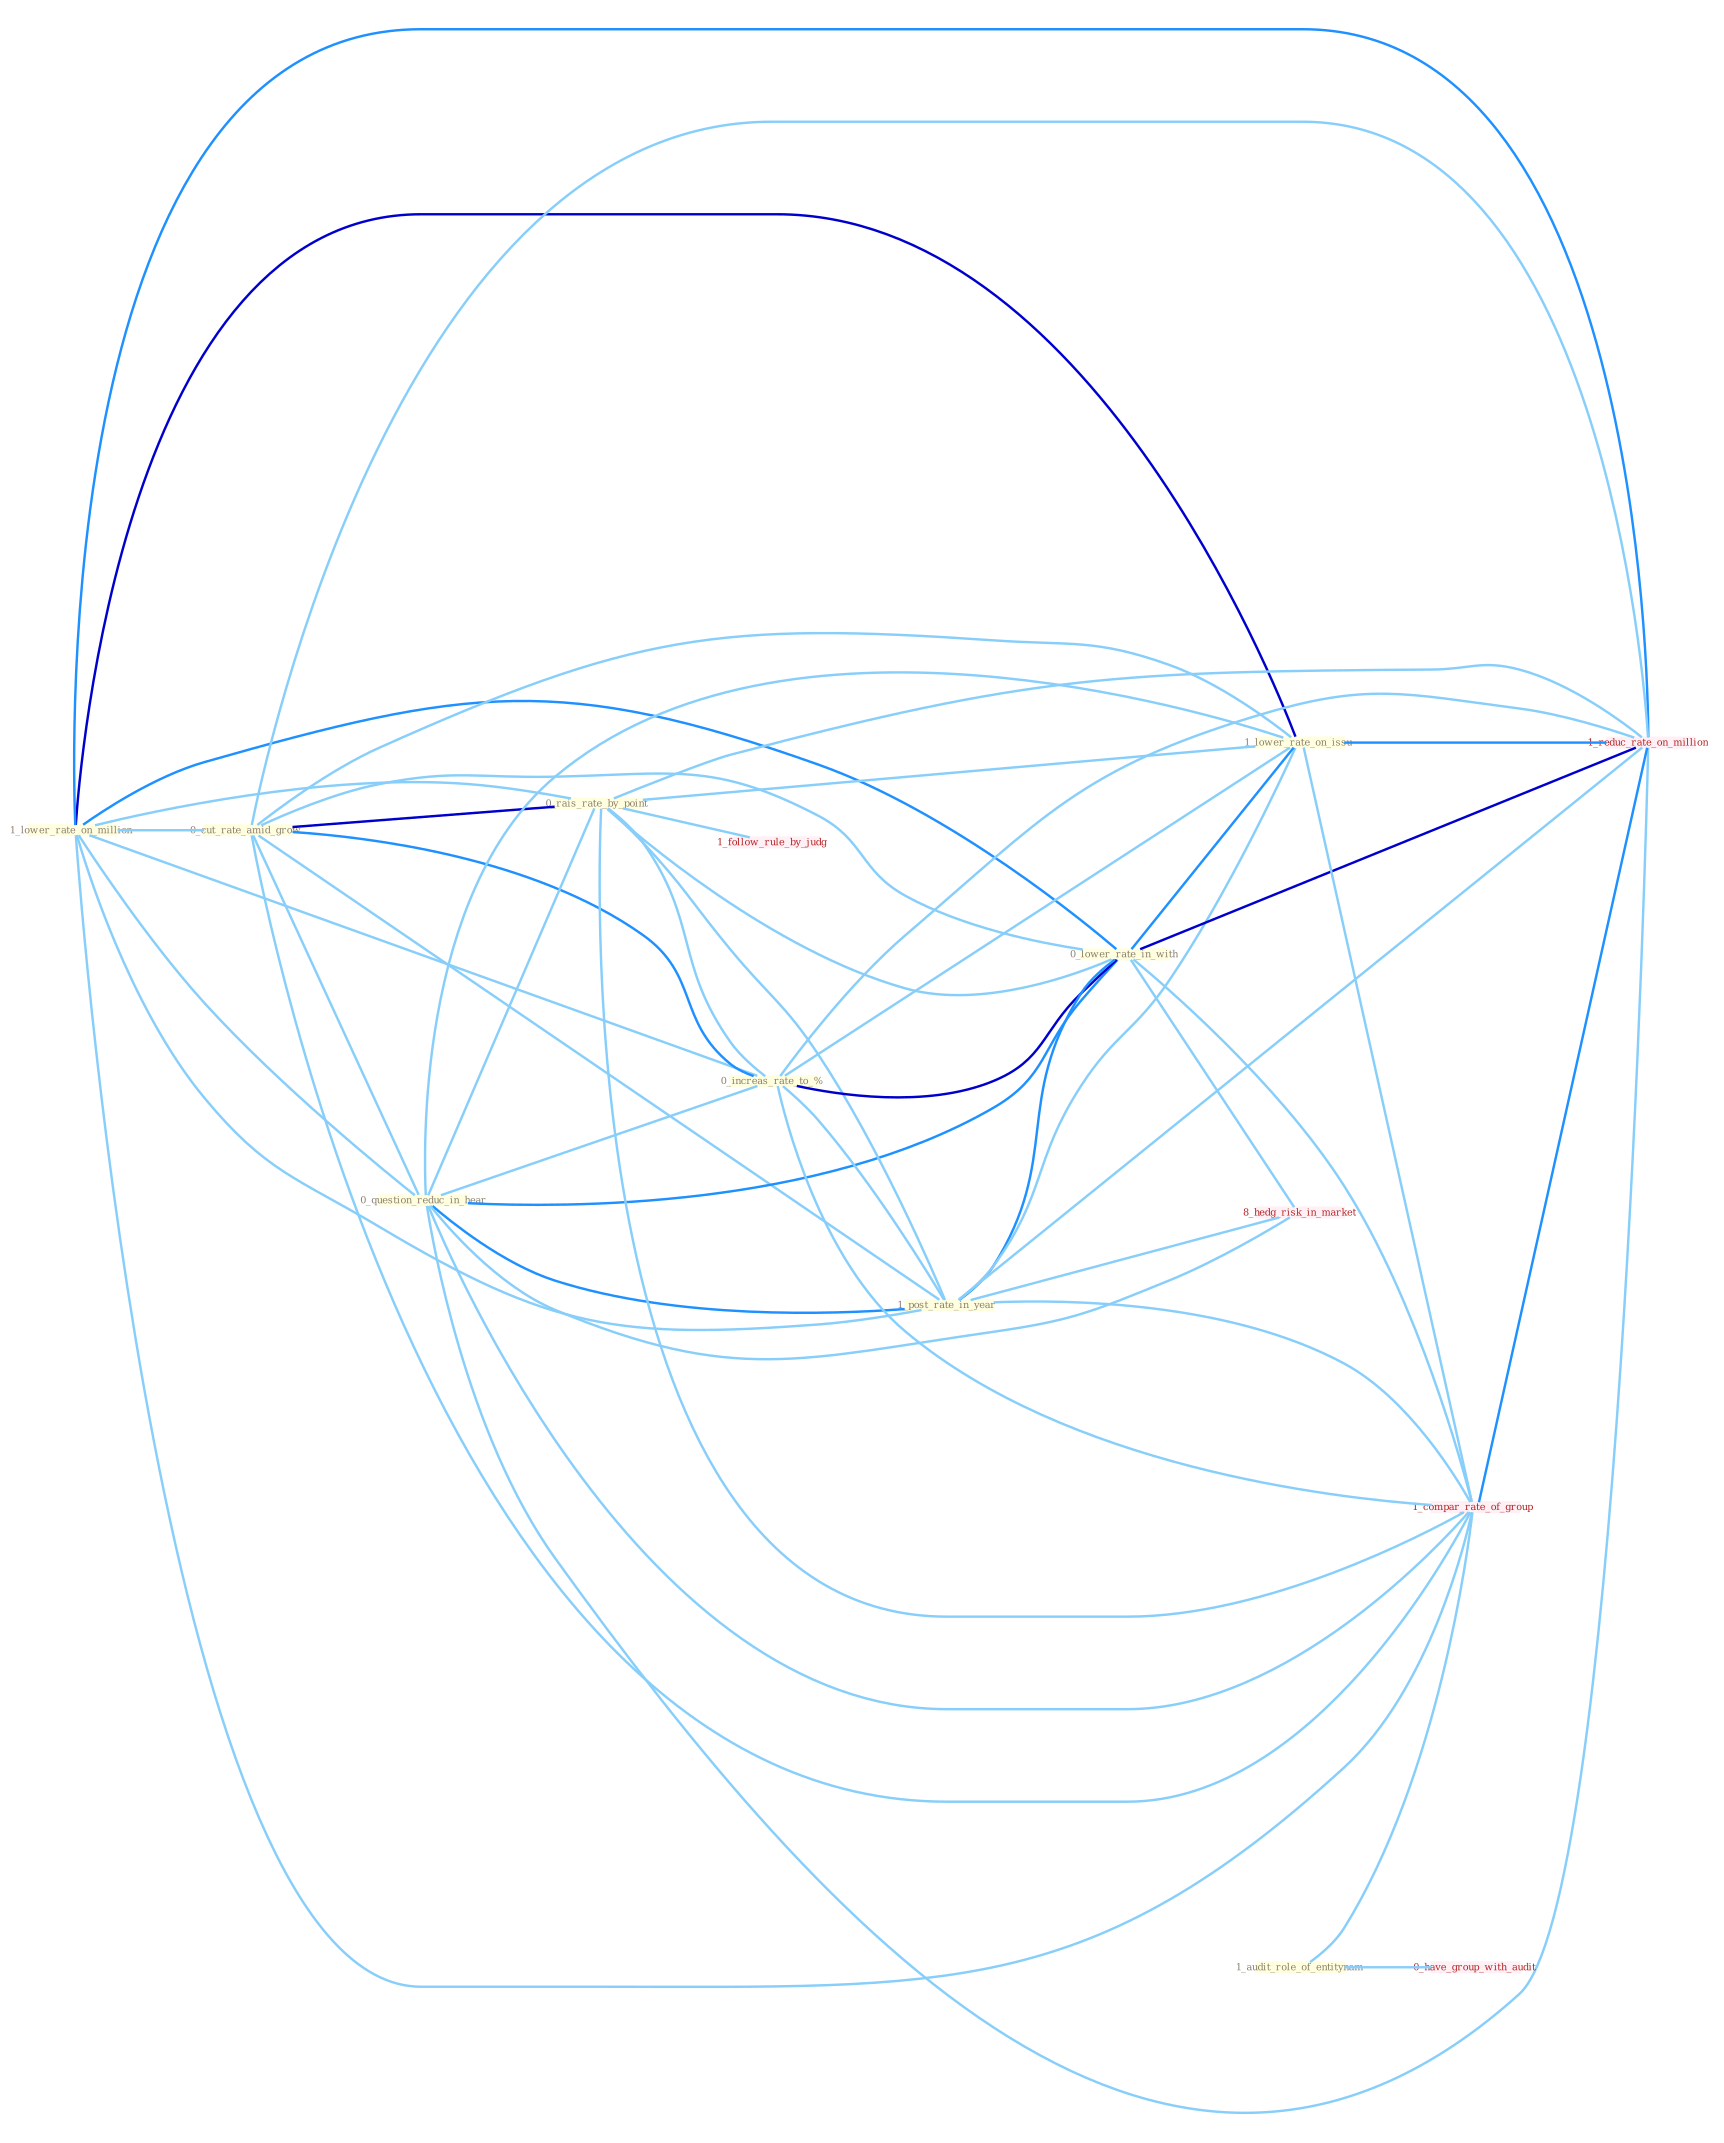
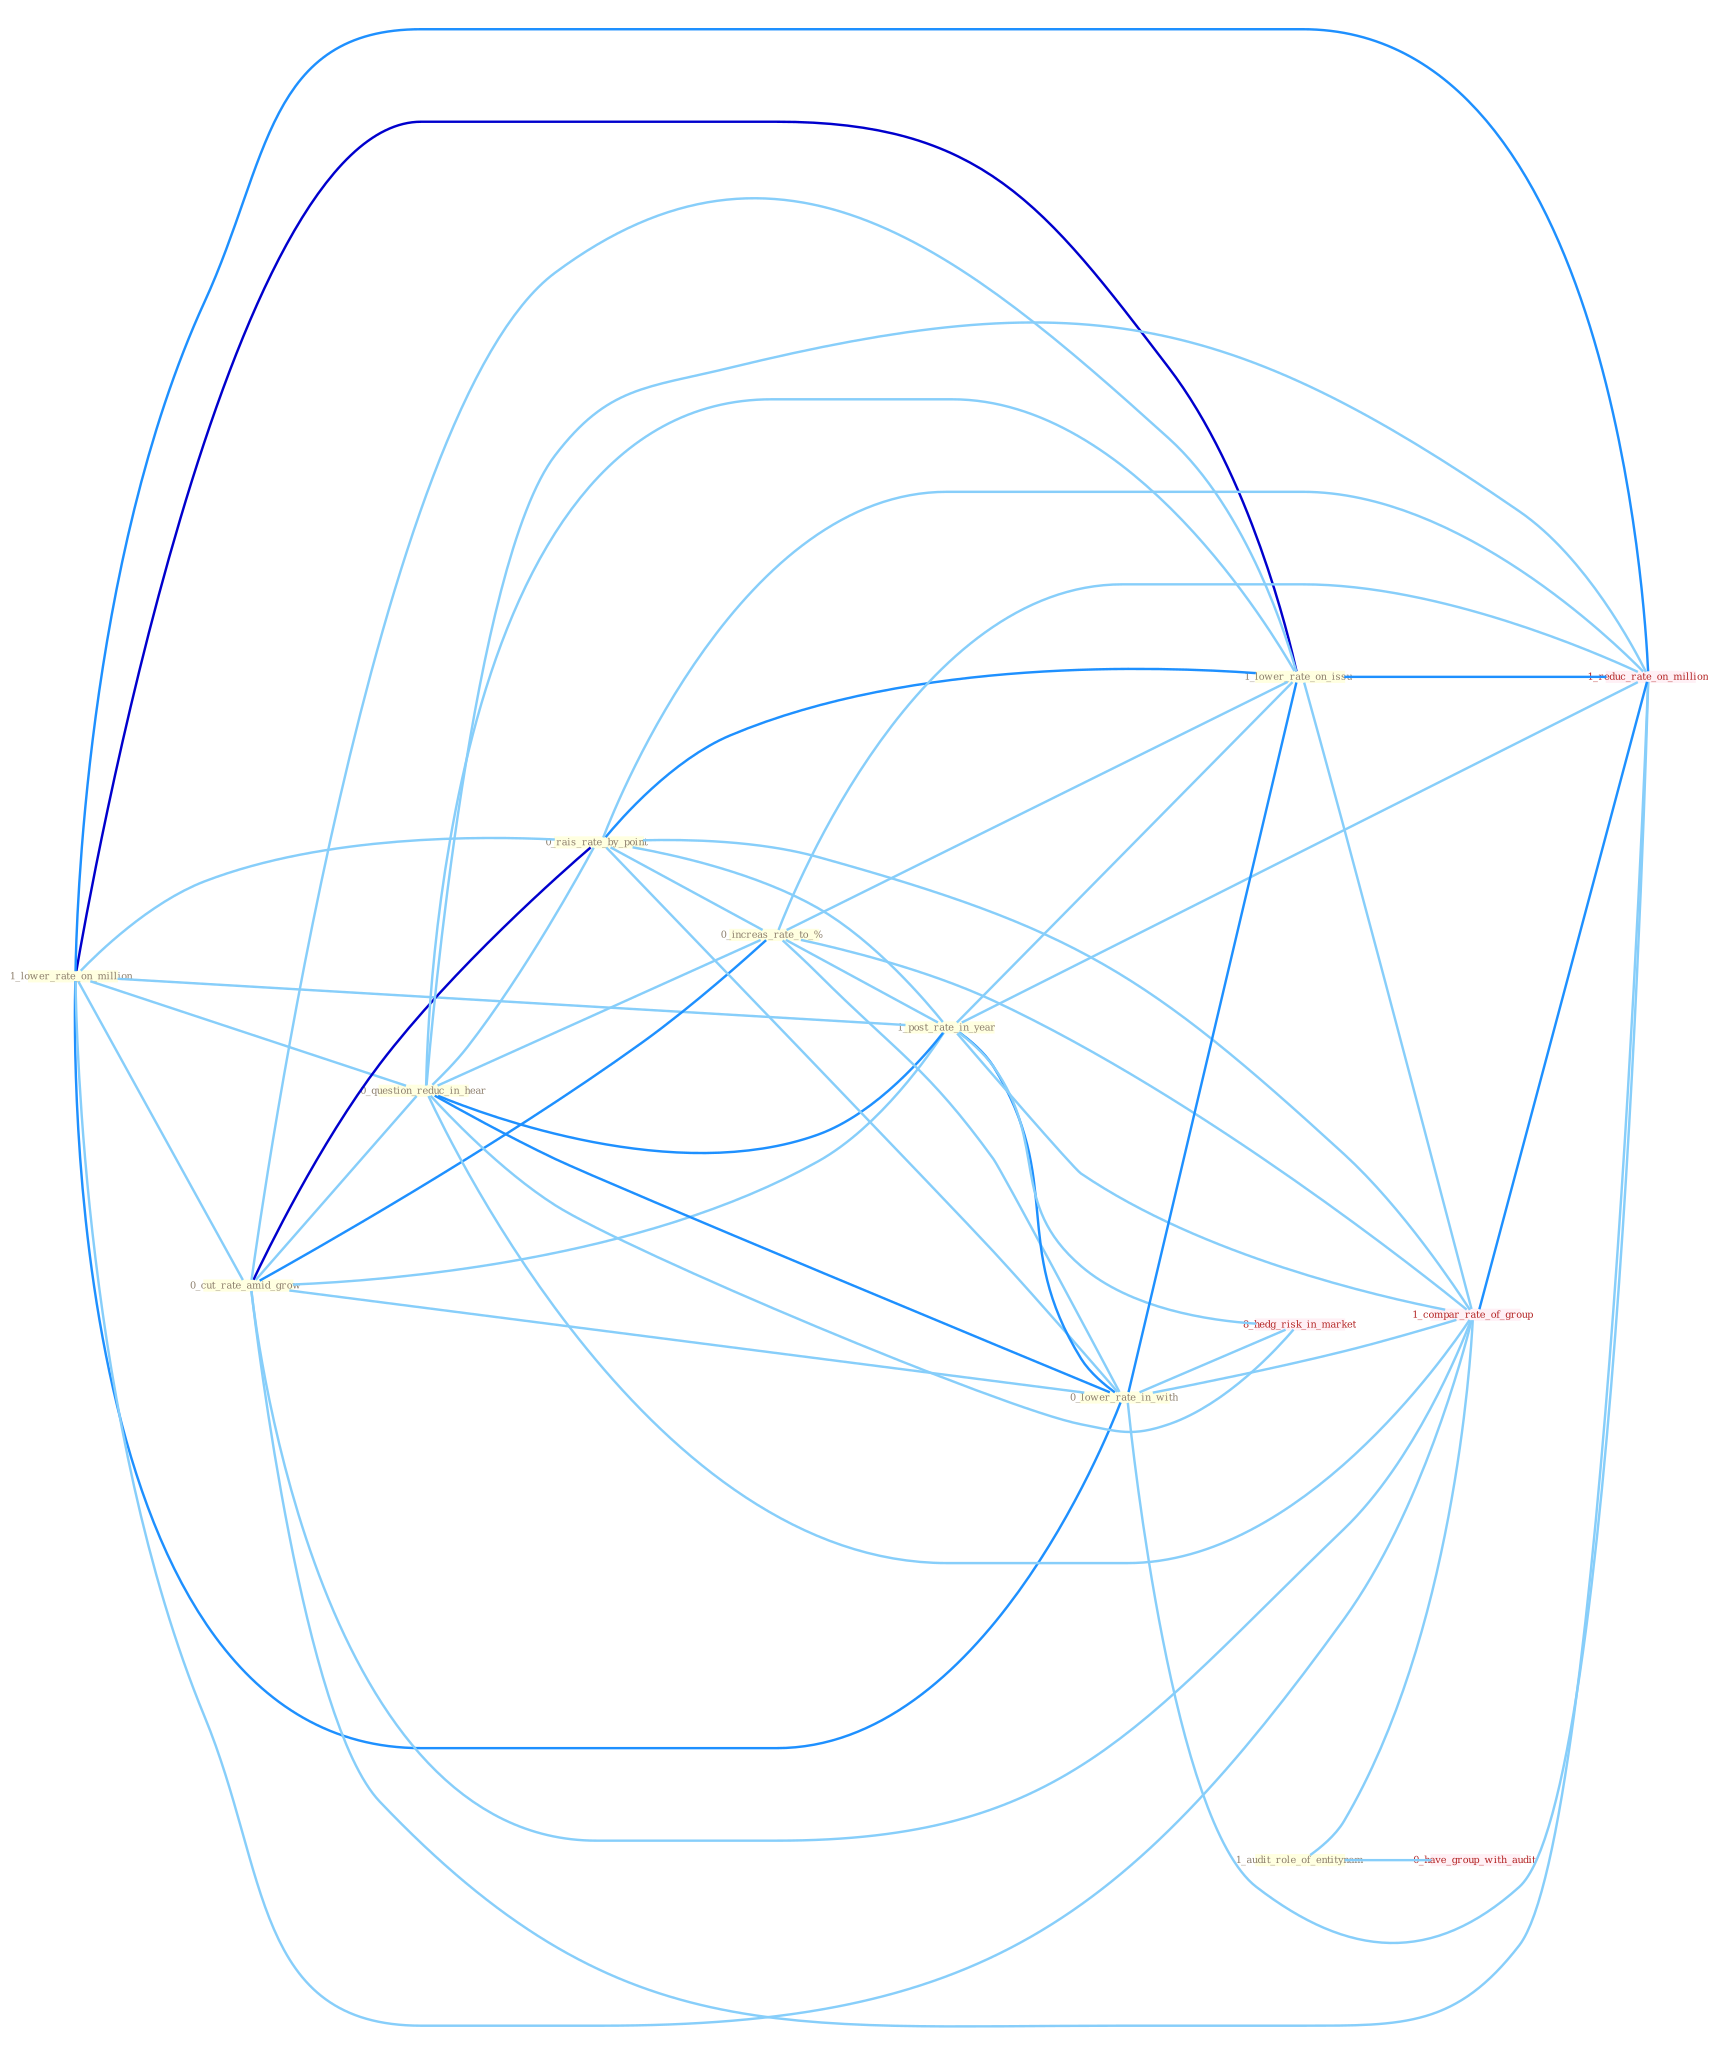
(949, 773) -> (892, 690)
(774, 842) -> none
(1388, 848) -> (1523, 1880)
(390, 944) -> none
(982, 1085) -> (982, 1143)
